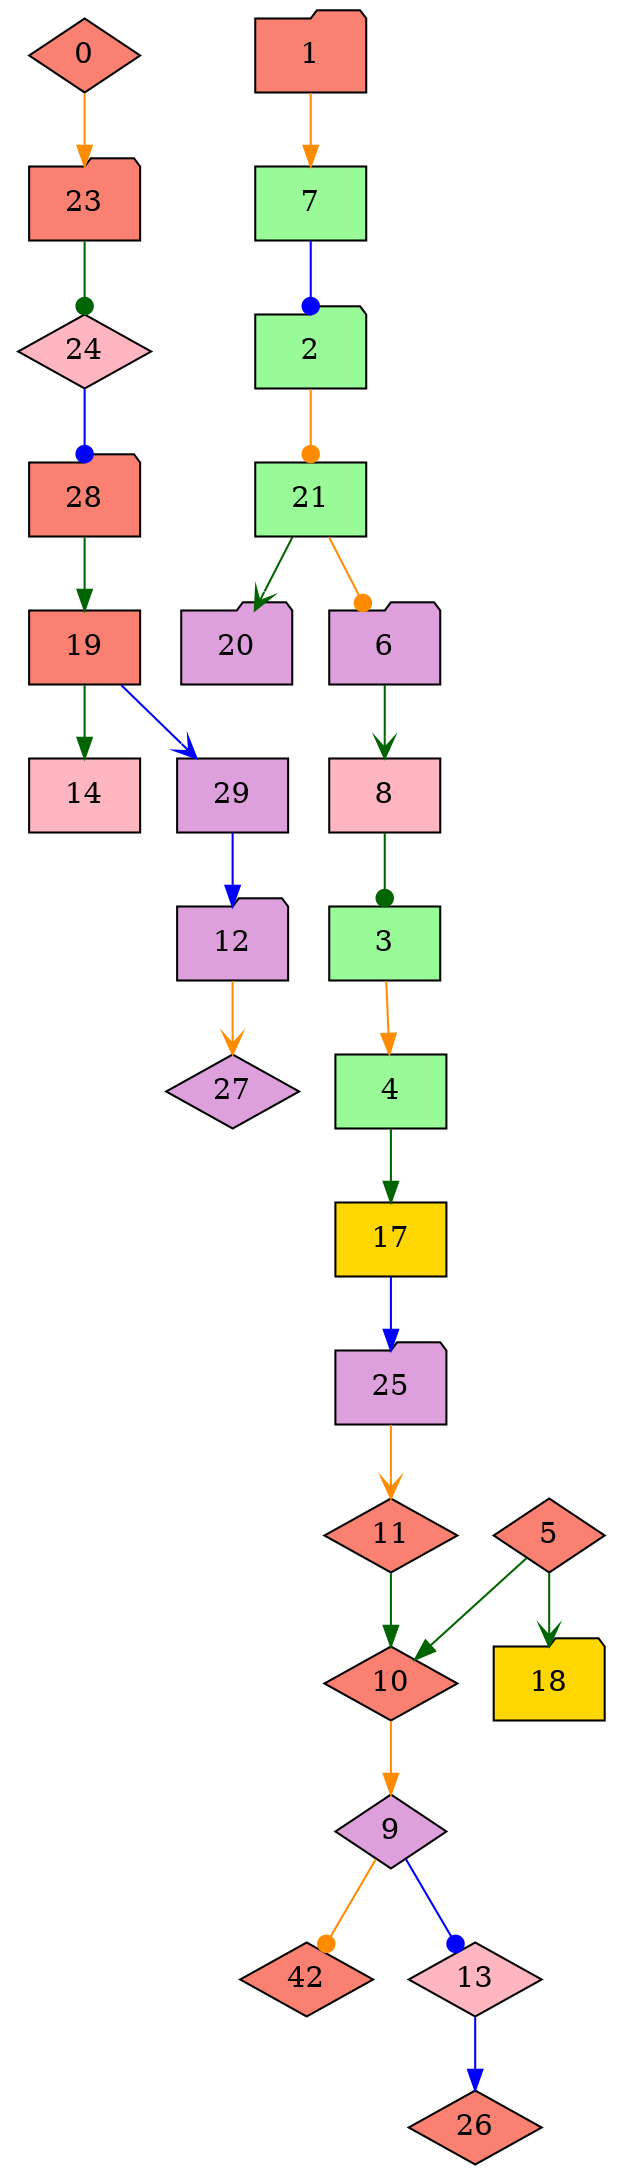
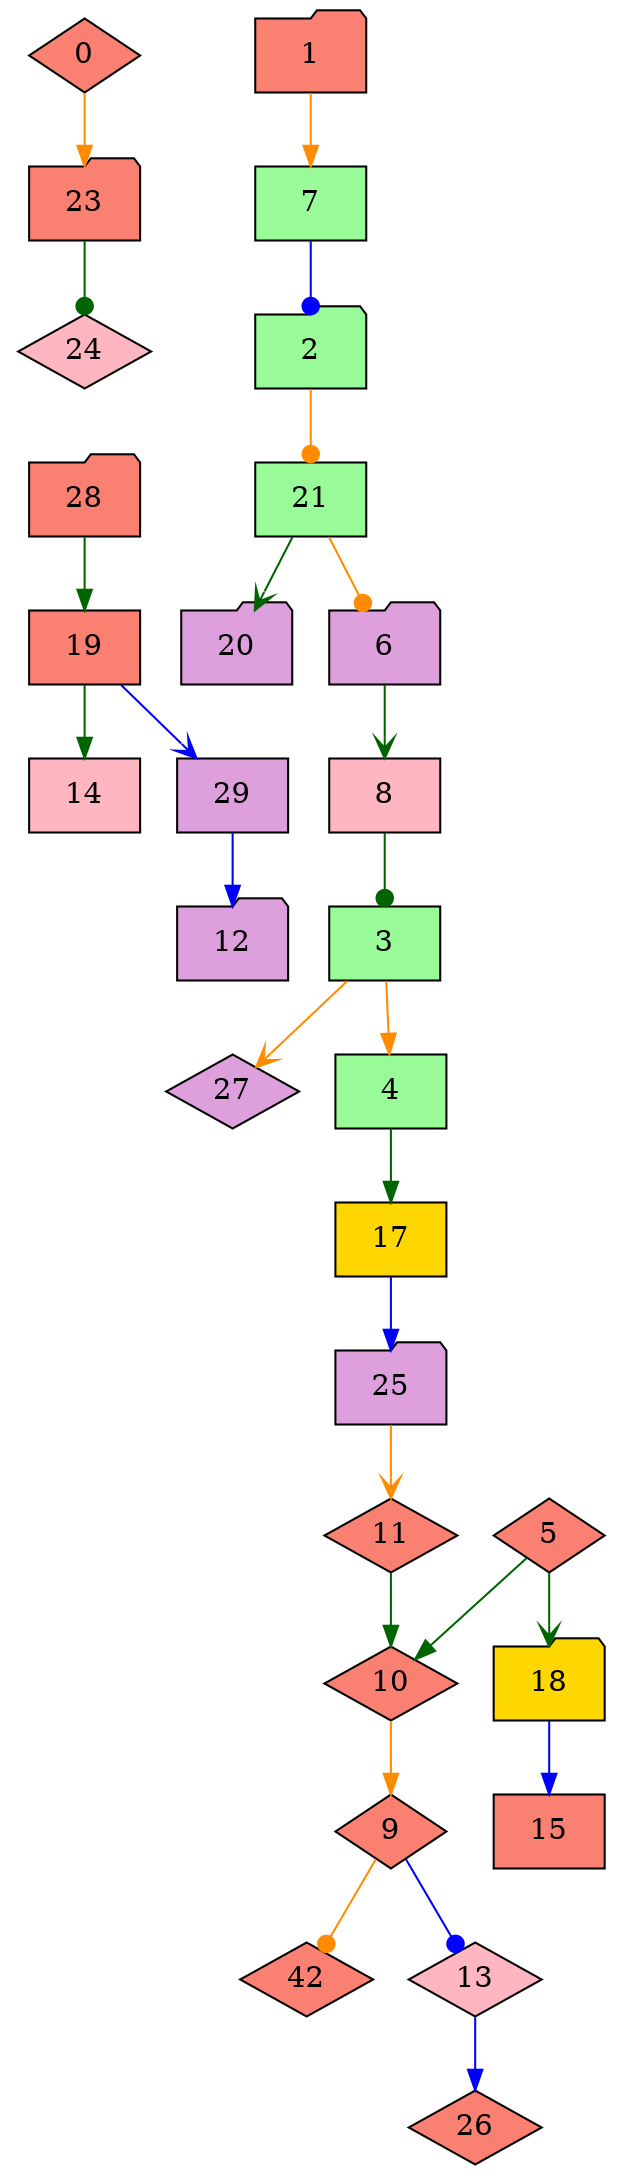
(85, 417) -> none
(233, 1007) -> (309, 1017)
(391, 1831) -> (391, 1831)
none -> (549, 1831)
